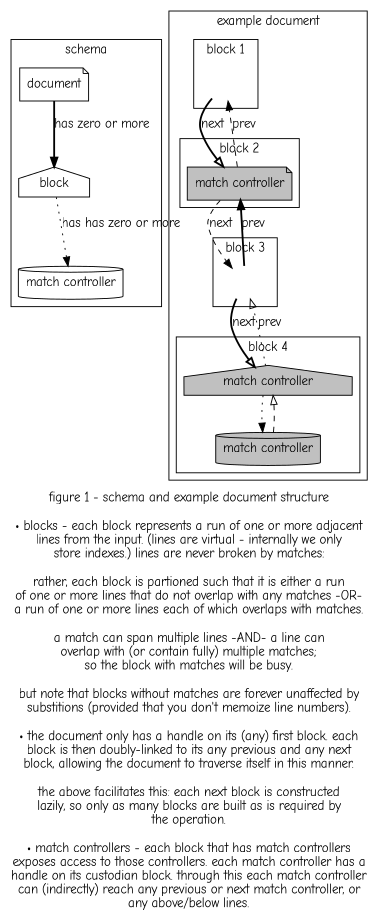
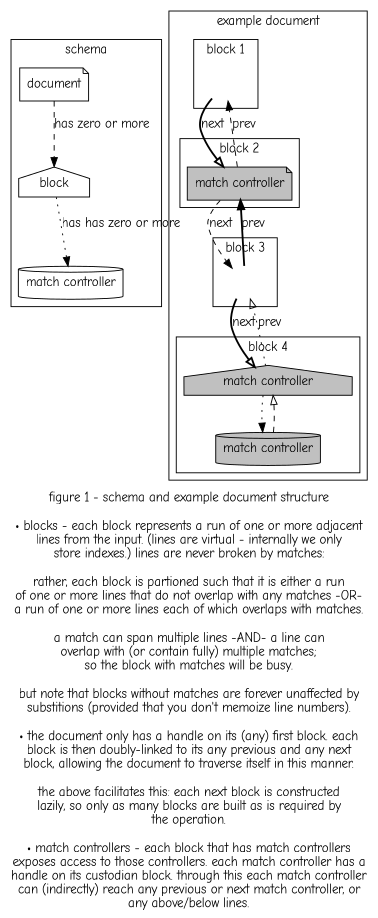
(54, 129) -> (54, 129)
